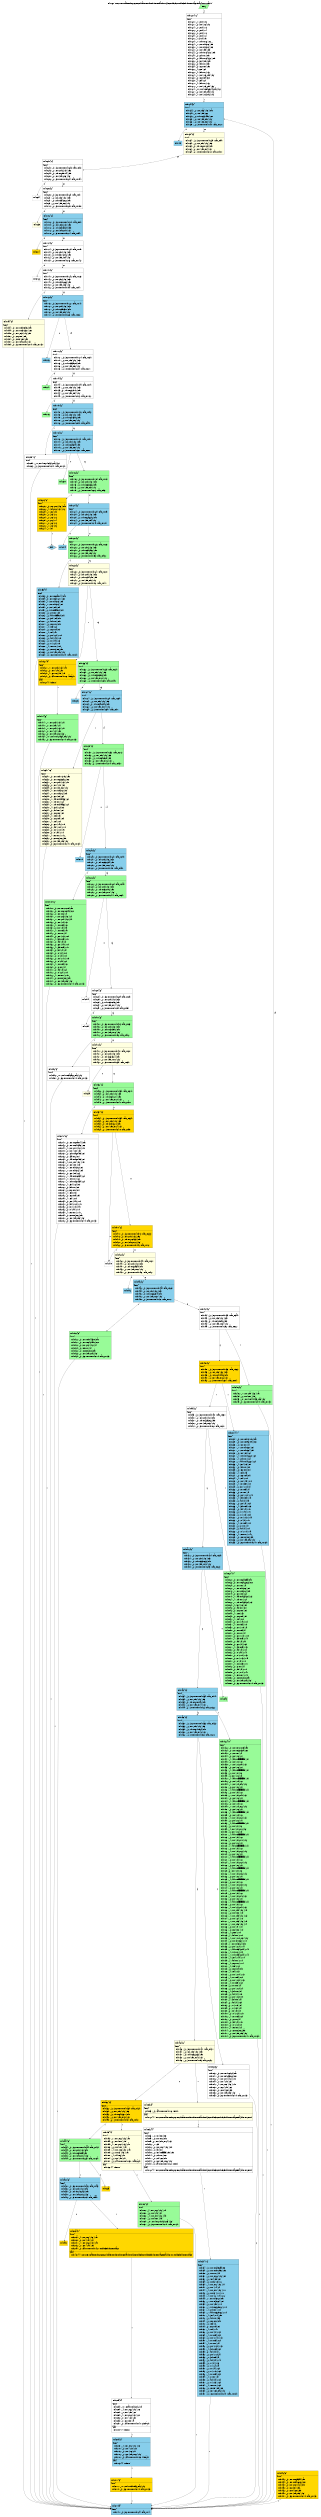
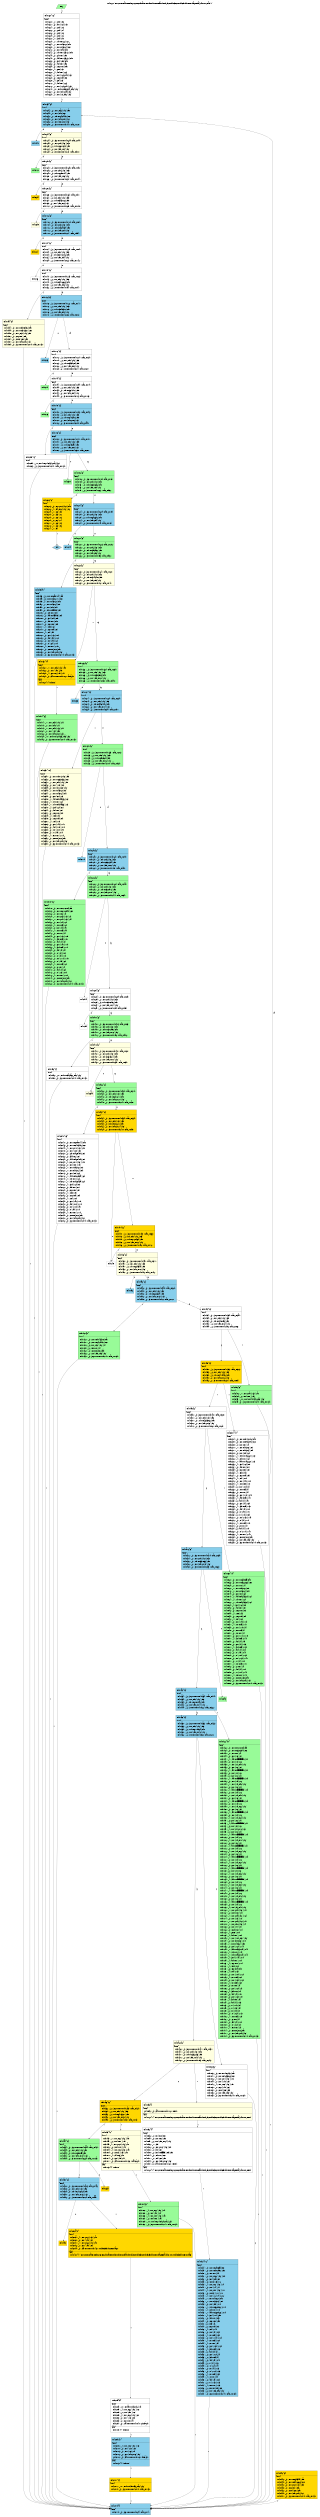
none -> (35, 171)
(37, 198) -> (35, 198)
(248, 1488) -> (247, 1488)
